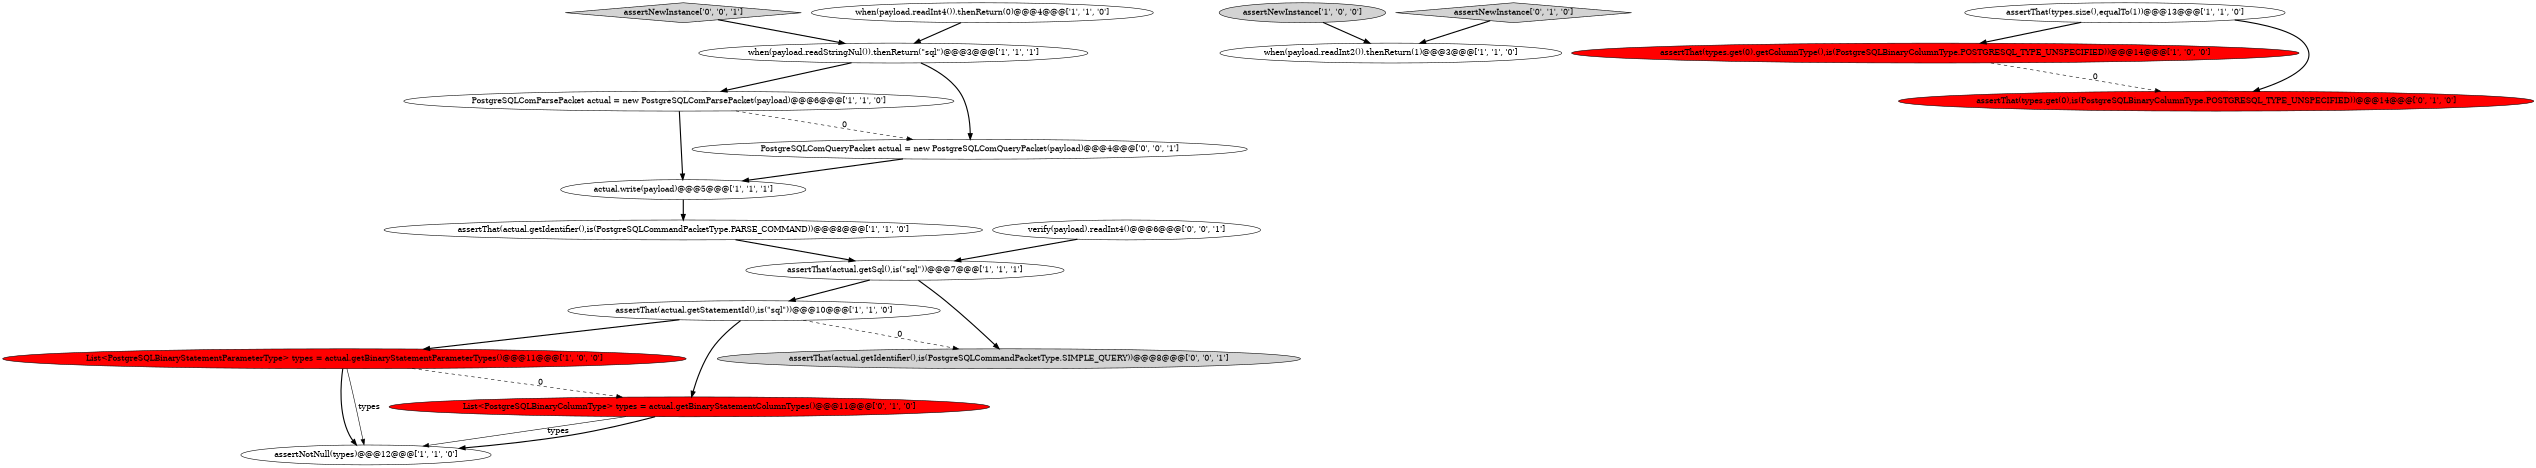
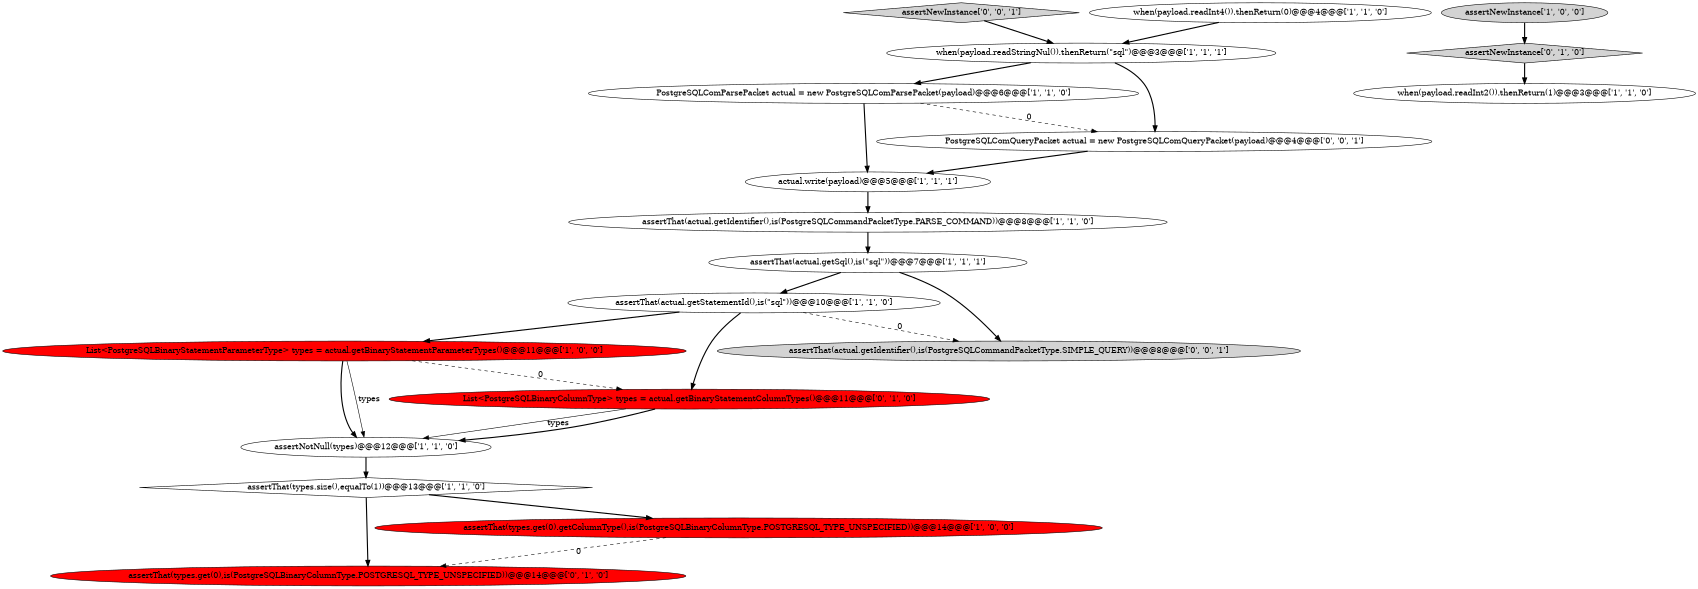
(2125, 13) -> (366, 488)
(1344, 32) -> (1525, 30)
(1127, 230) -> none
none -> (366, 465)
